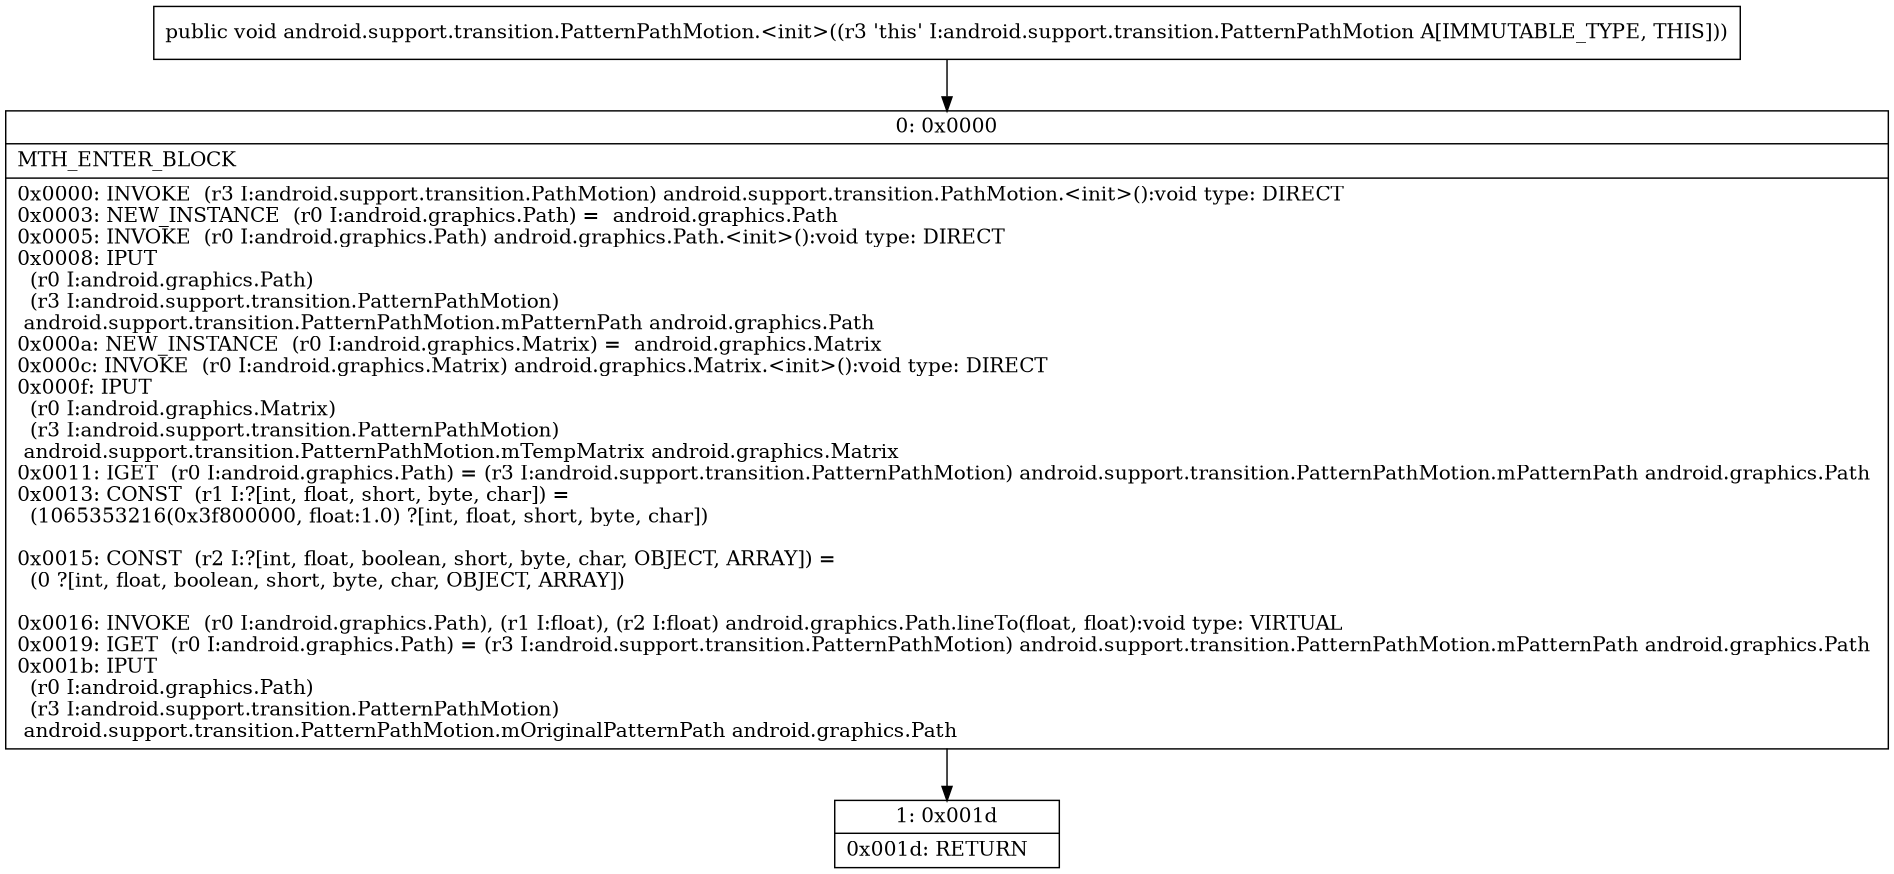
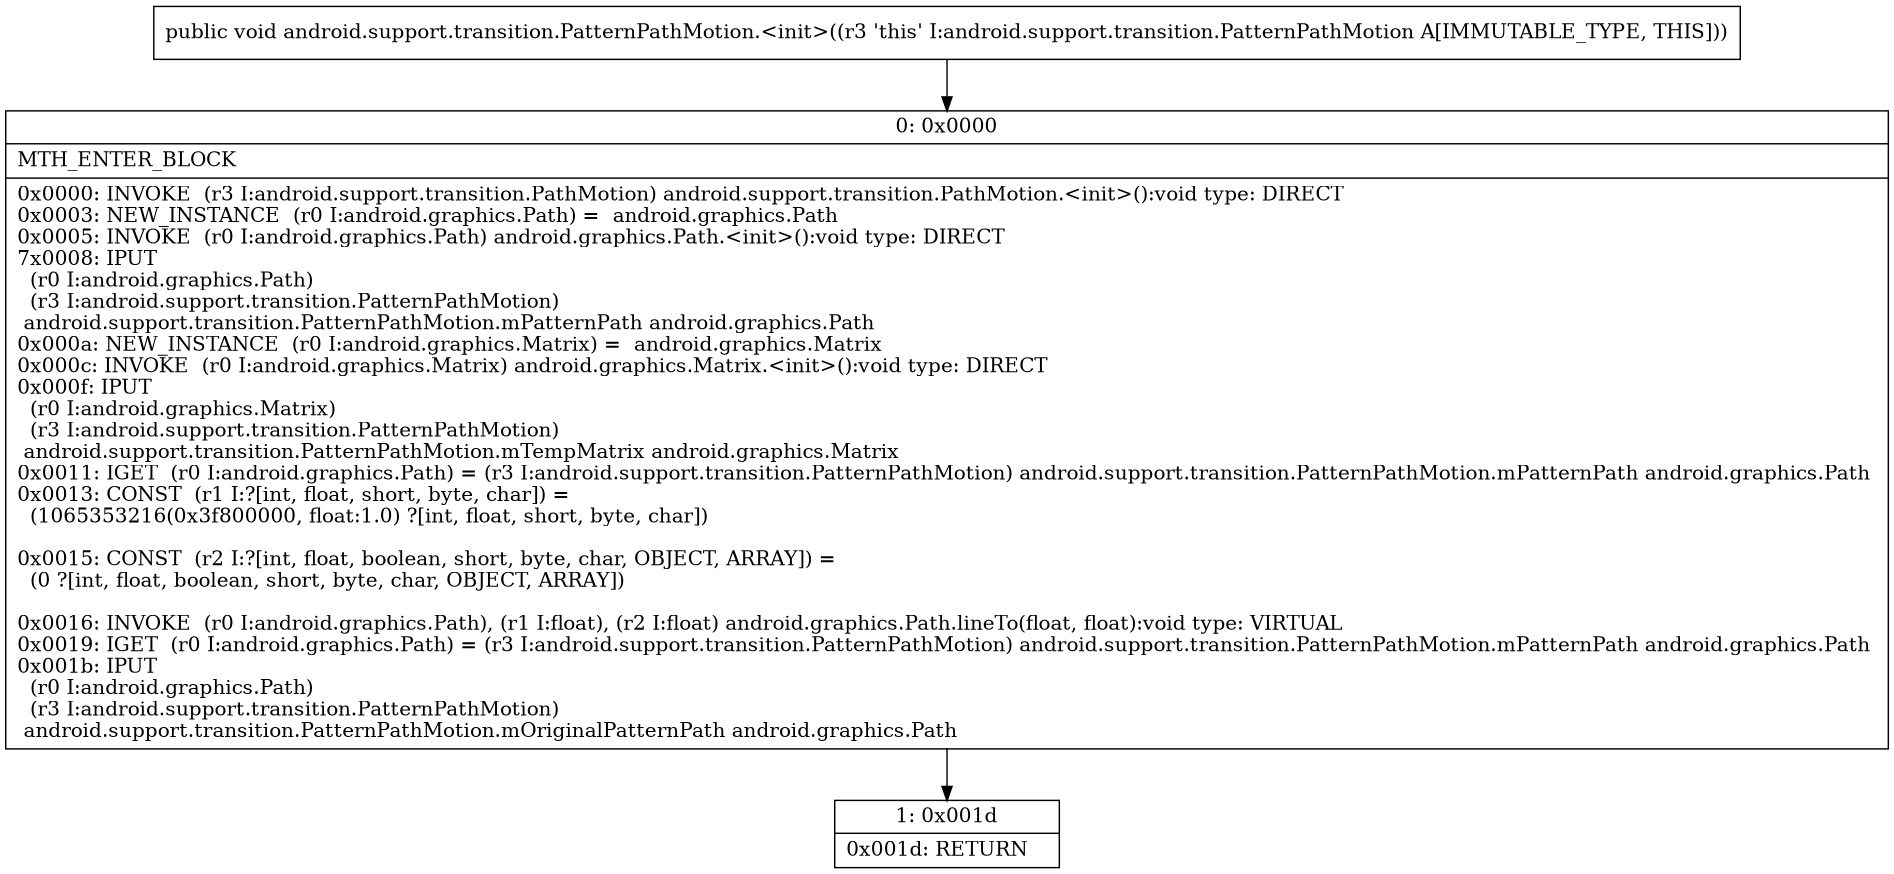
(94, 259) -> (94, 259)
